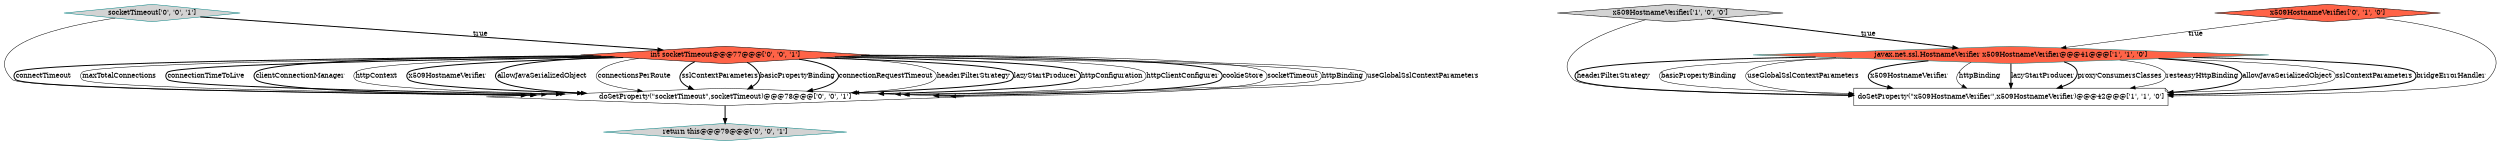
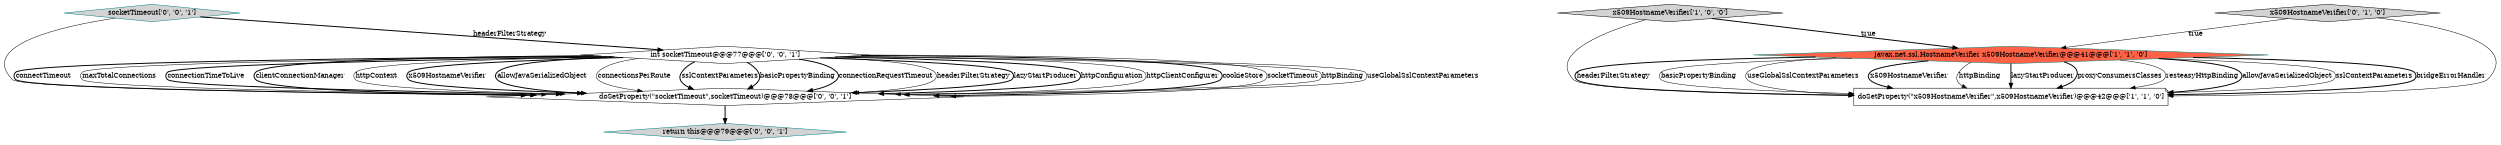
(2328, 13) -> (2328, 13)
(481, 34) -> (510, 34)
(725, 55) -> (725, 55)
